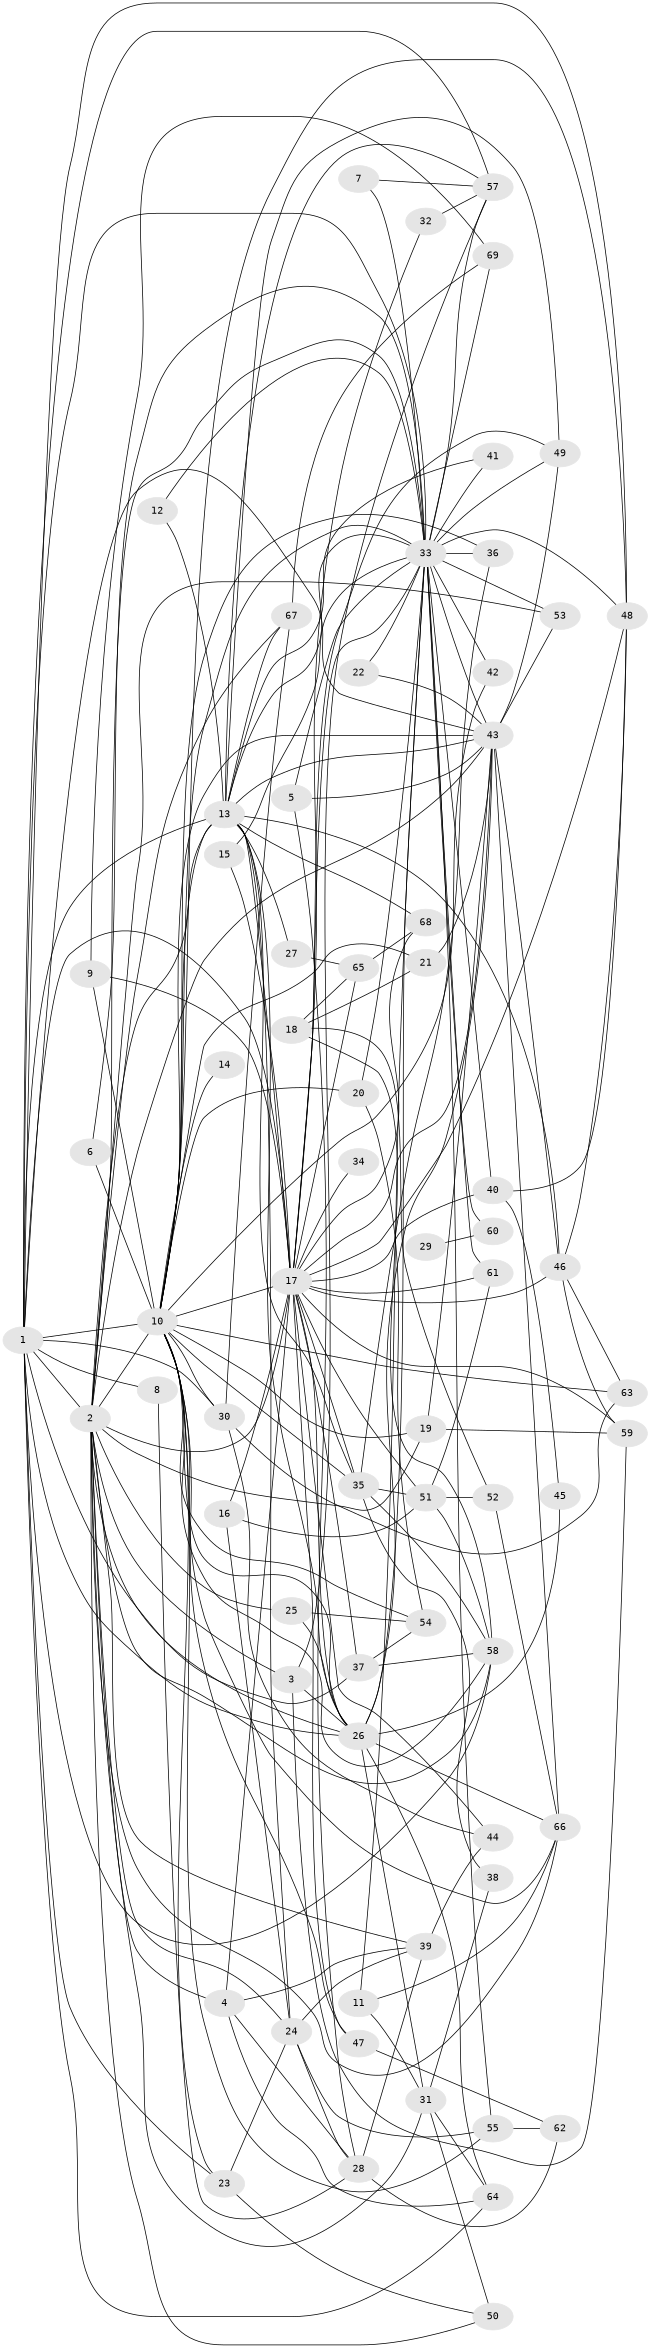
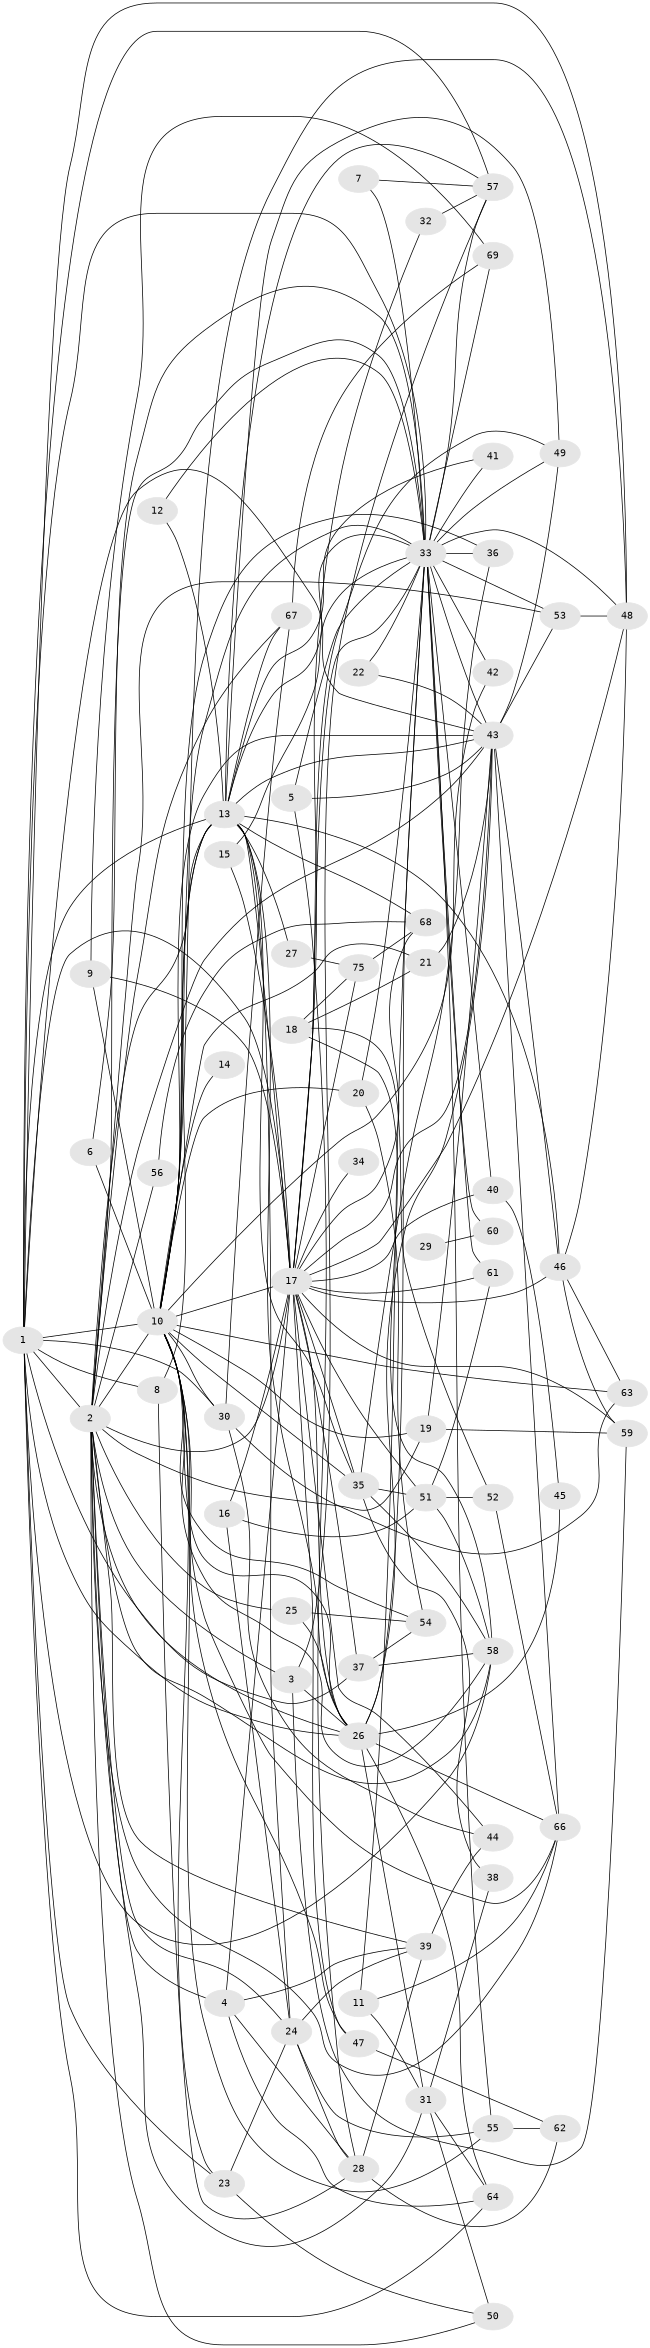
(614, 936) -> (594, 616)
(359, 968) -> (359, 968)
none -> (157, 1173)
none -> (185, 1198)
